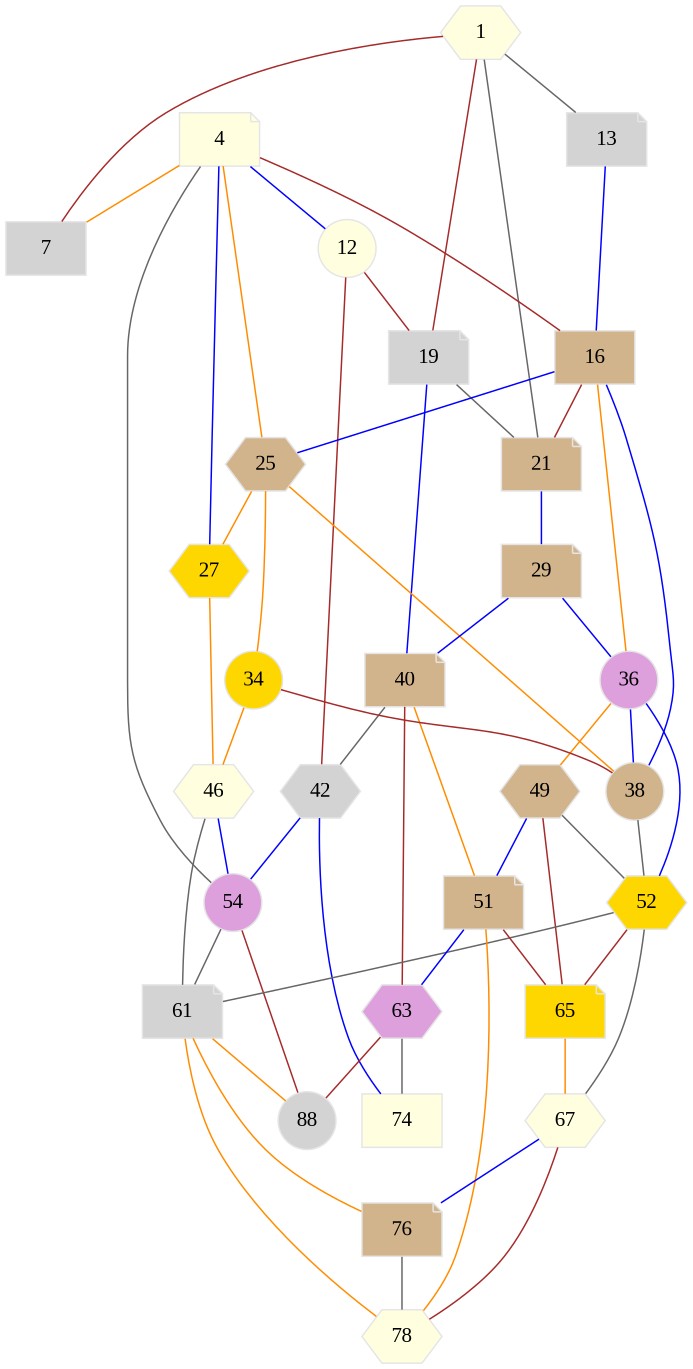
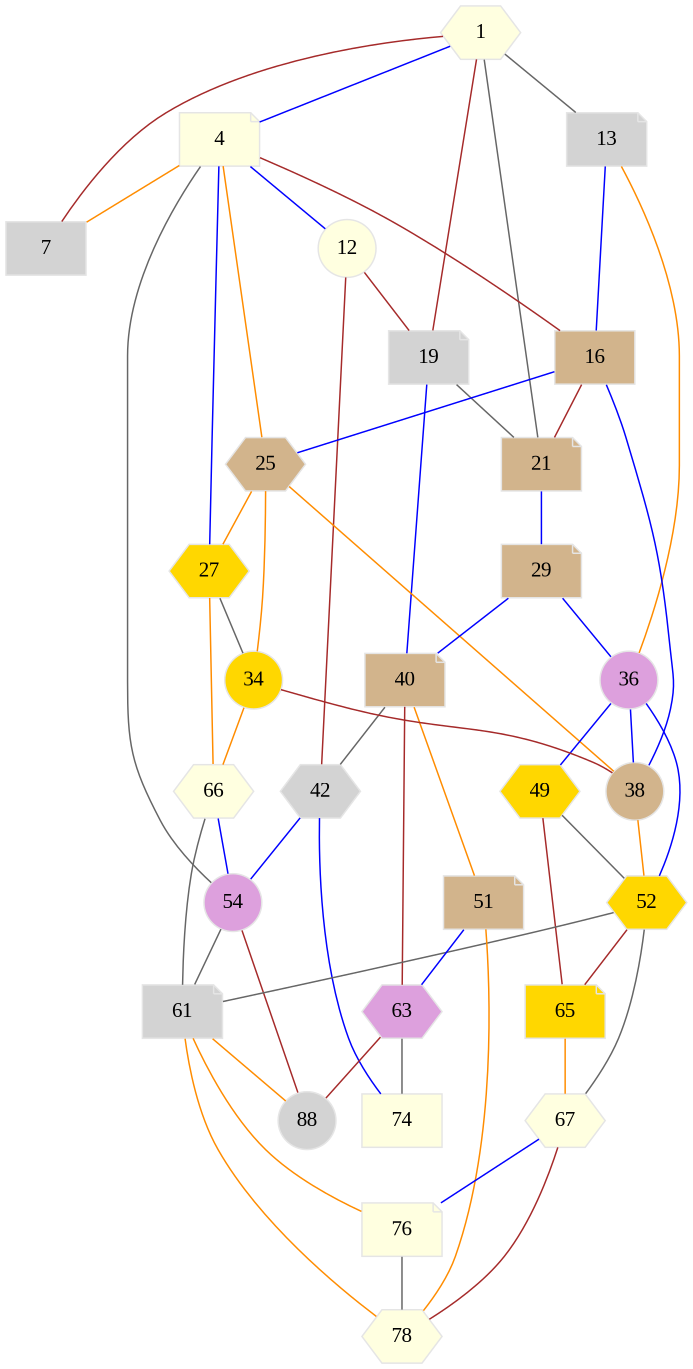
none -> (355, 84)
(612, 518) -> (679, 407)
none -> (231, 626)
(586, 734) -> (586, 734)
(214, 791) -> (214, 791)
(540, 791) -> (540, 791)
(512, 847) -> none
(641, 848) -> (641, 848)
(524, 957) -> none
(402, 1230) -> (402, 1230)
